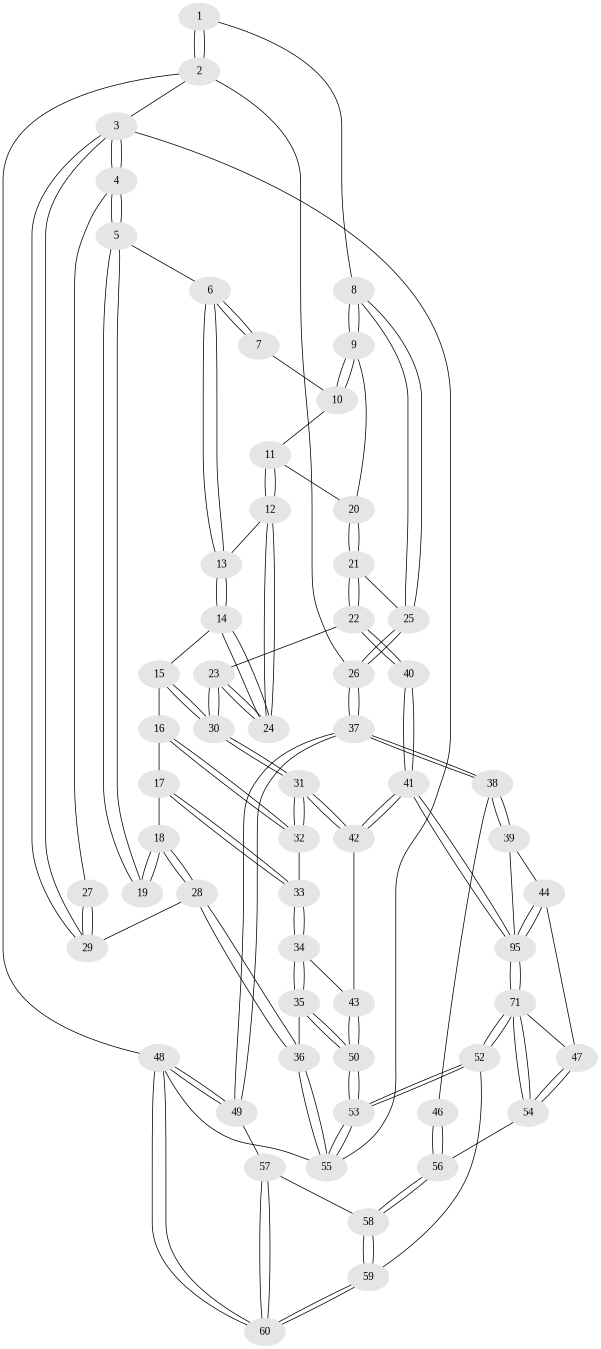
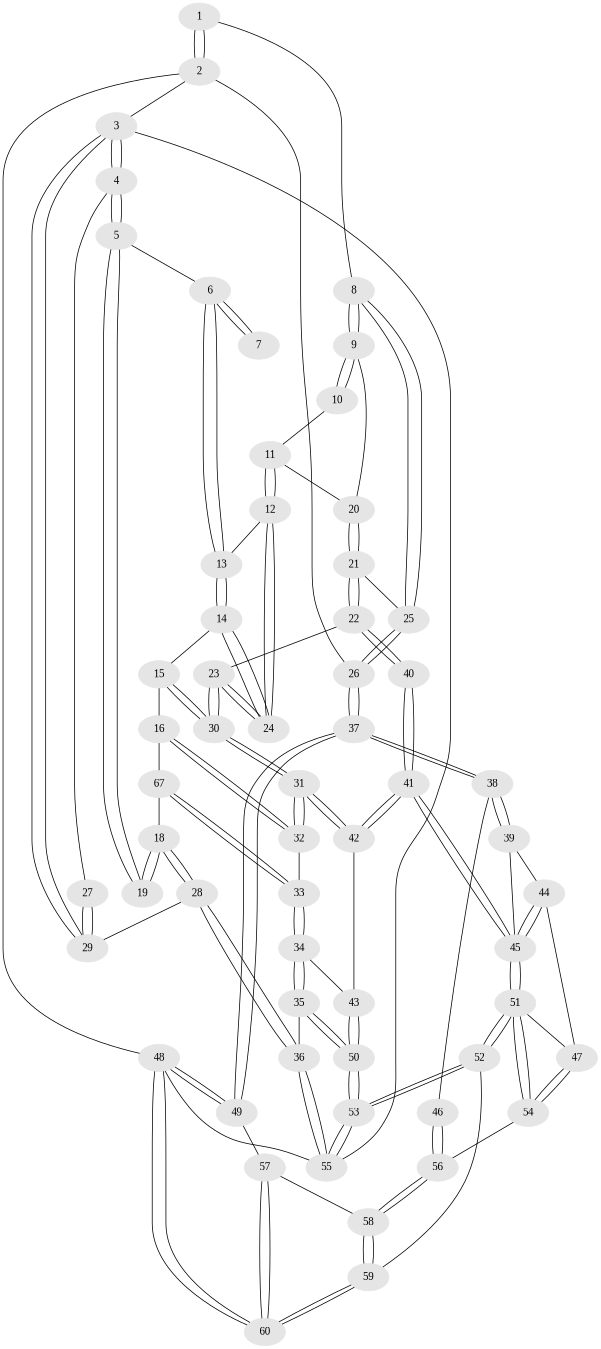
(298, 373) -> none
(159, 784) -> (159, 784)
(515, 948) -> (515, 948)
(515, 1003) -> (515, 1003)
